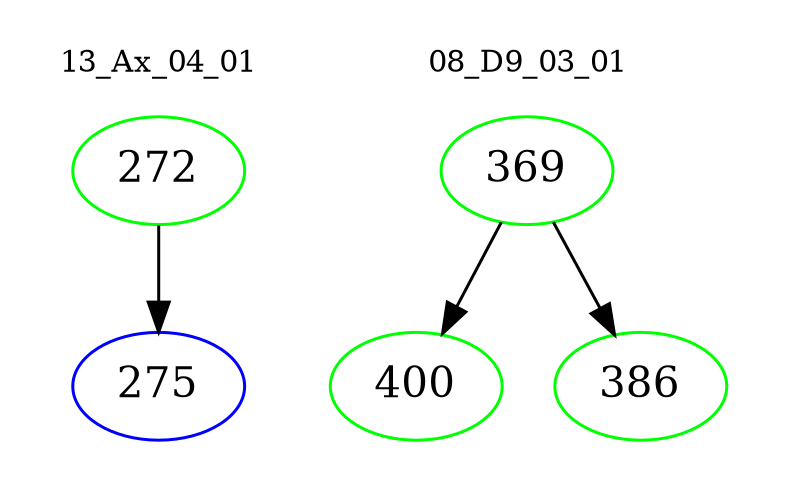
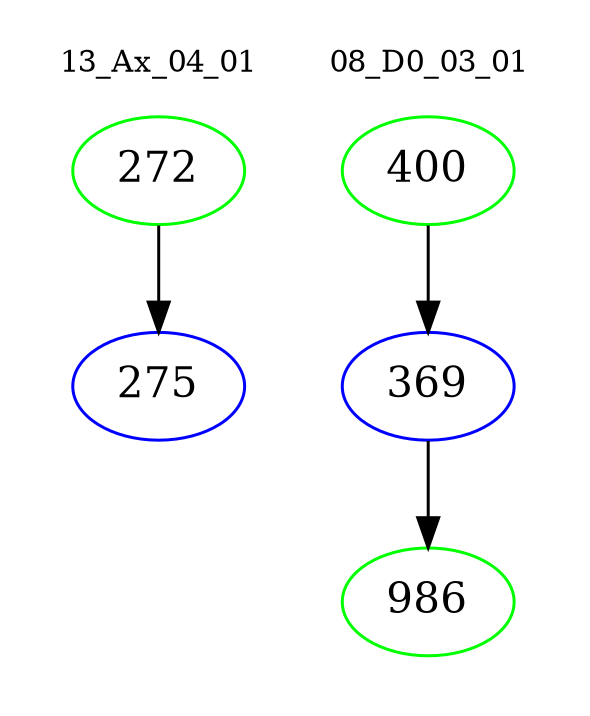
(529, 64) -> (430, 64)
(527, 171) -> (428, 386)
(479, 264) -> (428, 264)
(641, 386) -> (428, 602)
